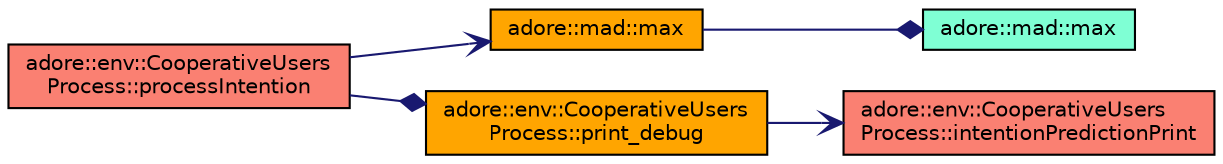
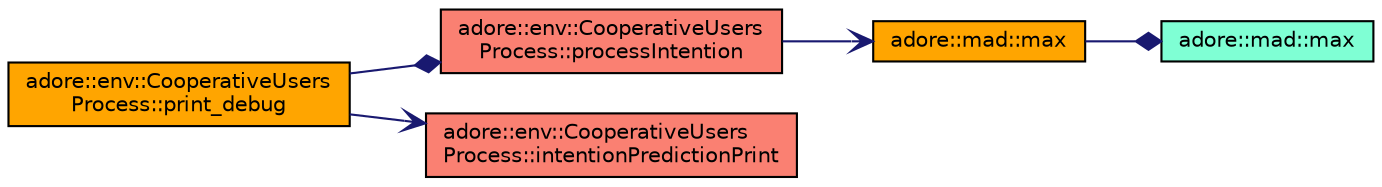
(375, 98) -> (382, 69)
